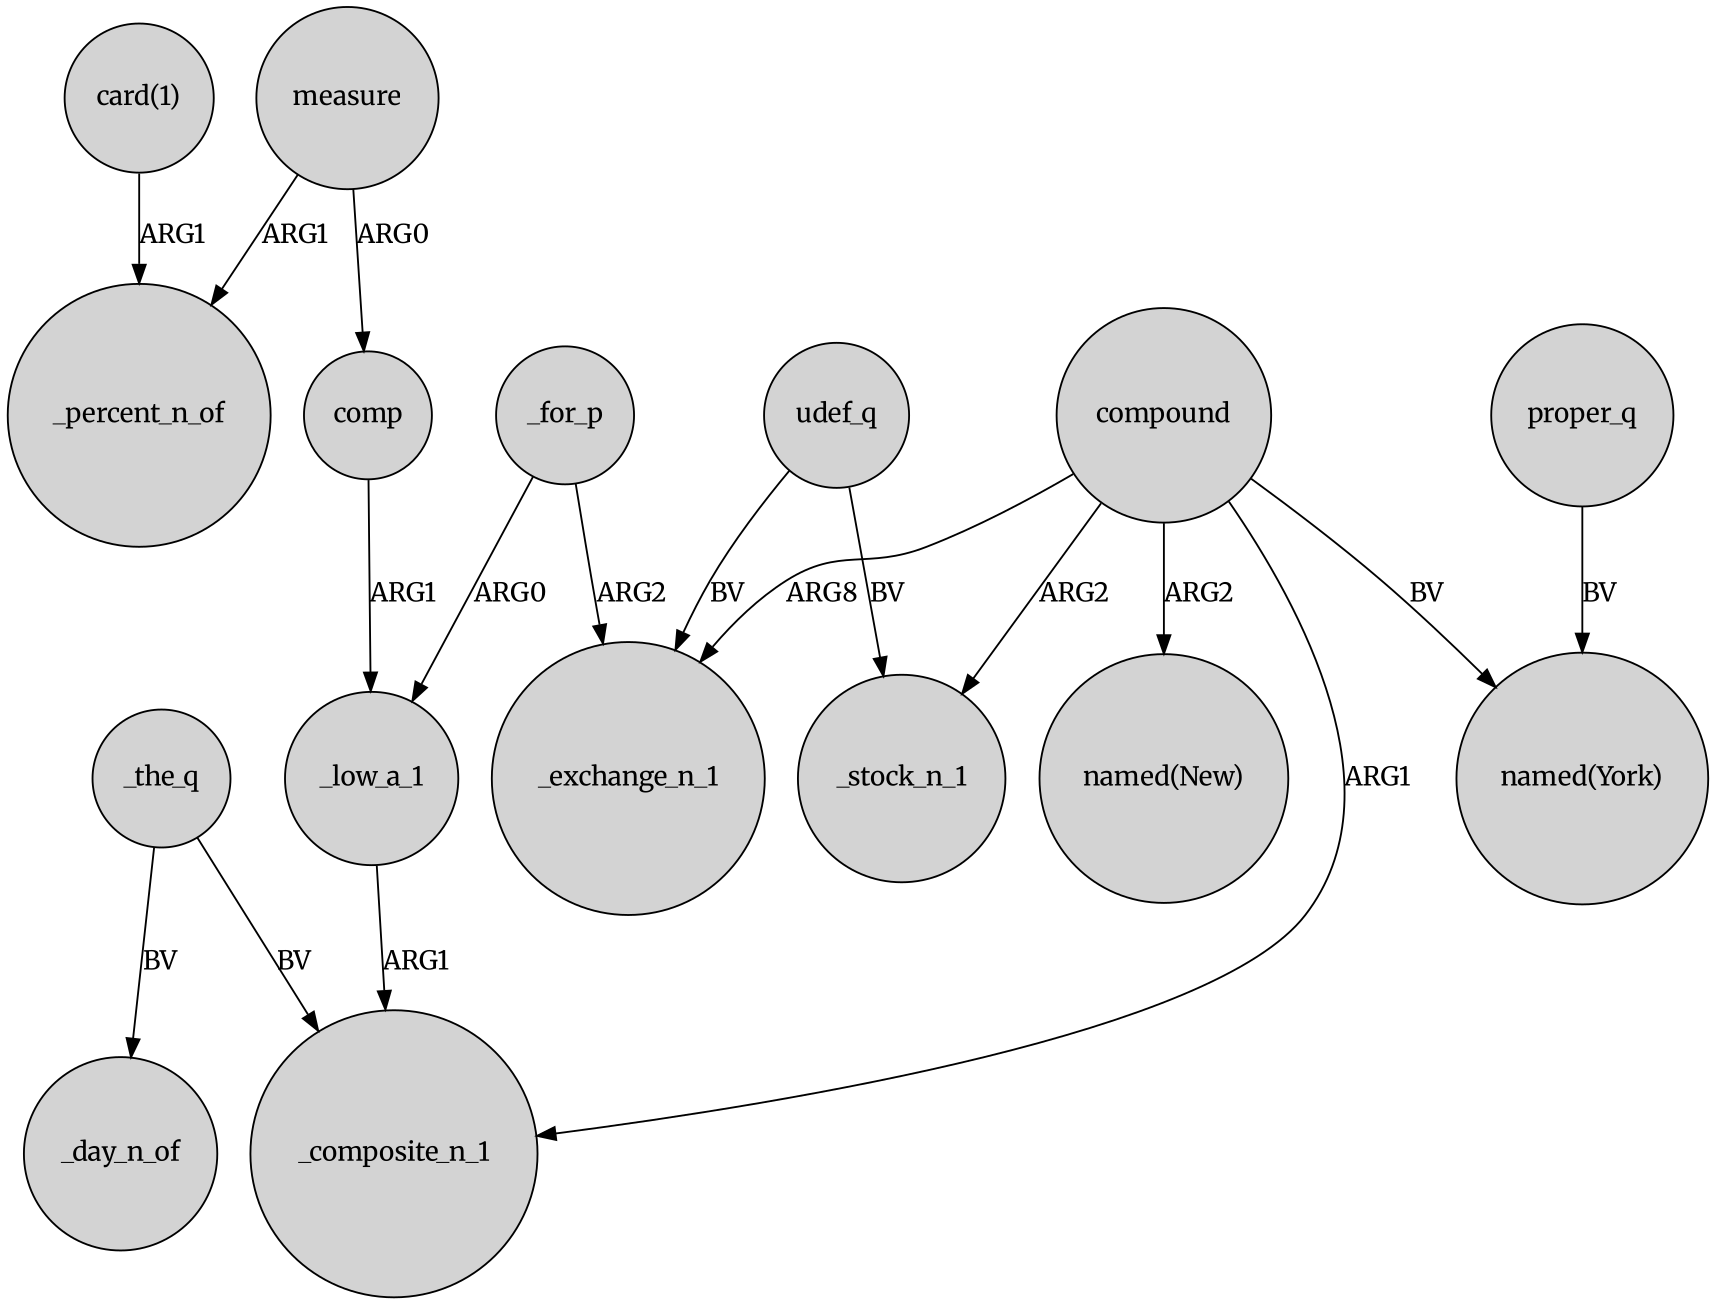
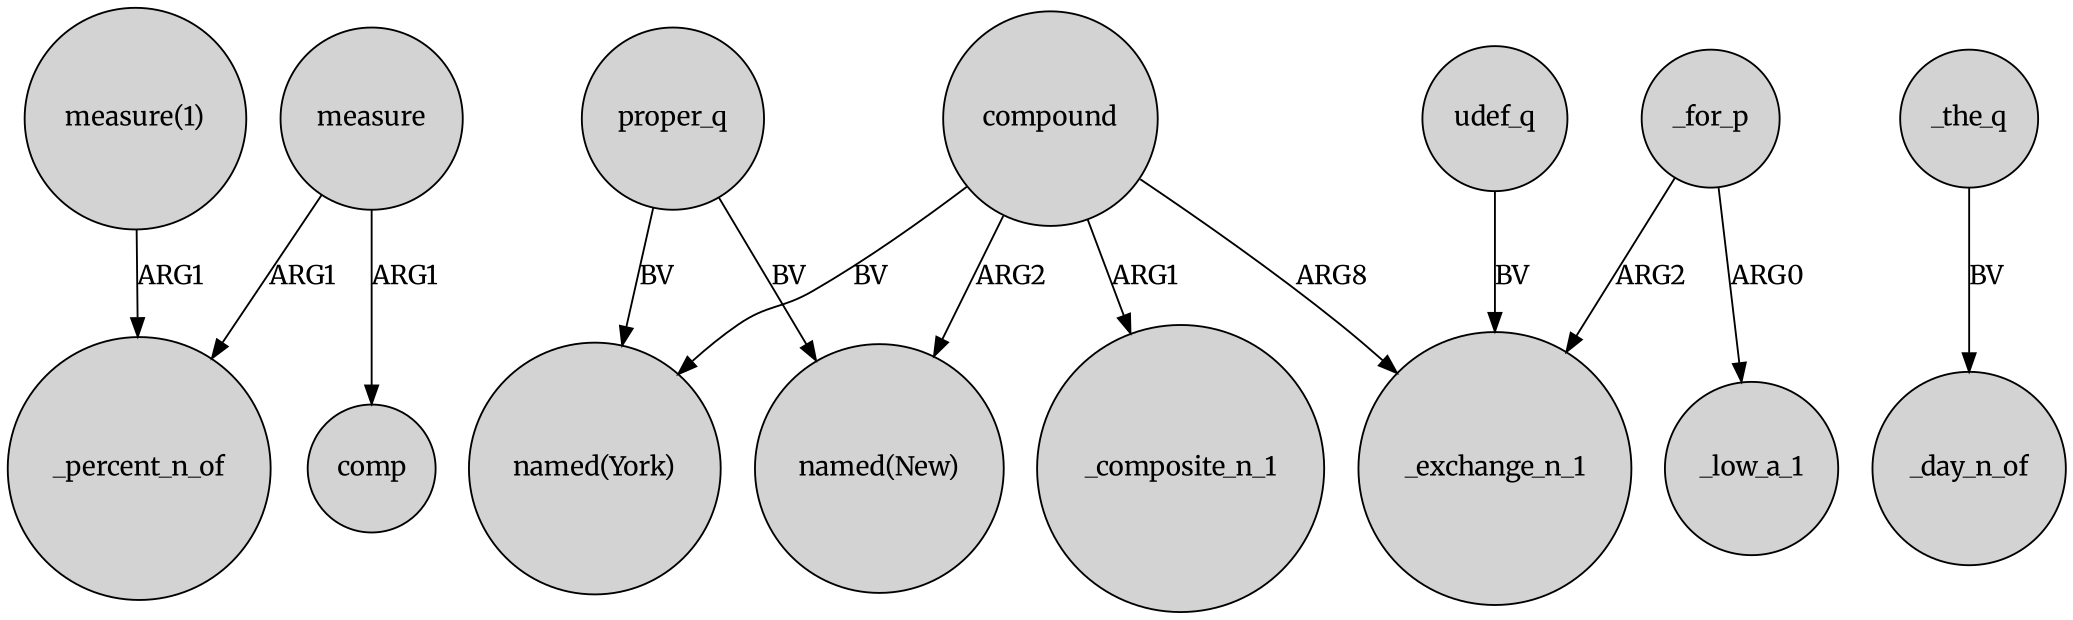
(139, 98) -> (135, 119)
(394, 236) -> (405, 277)
none -> (763, 271)
(369, 576) -> none
(902, 779) -> none
(253, 926) -> none
(381, 928) -> none
